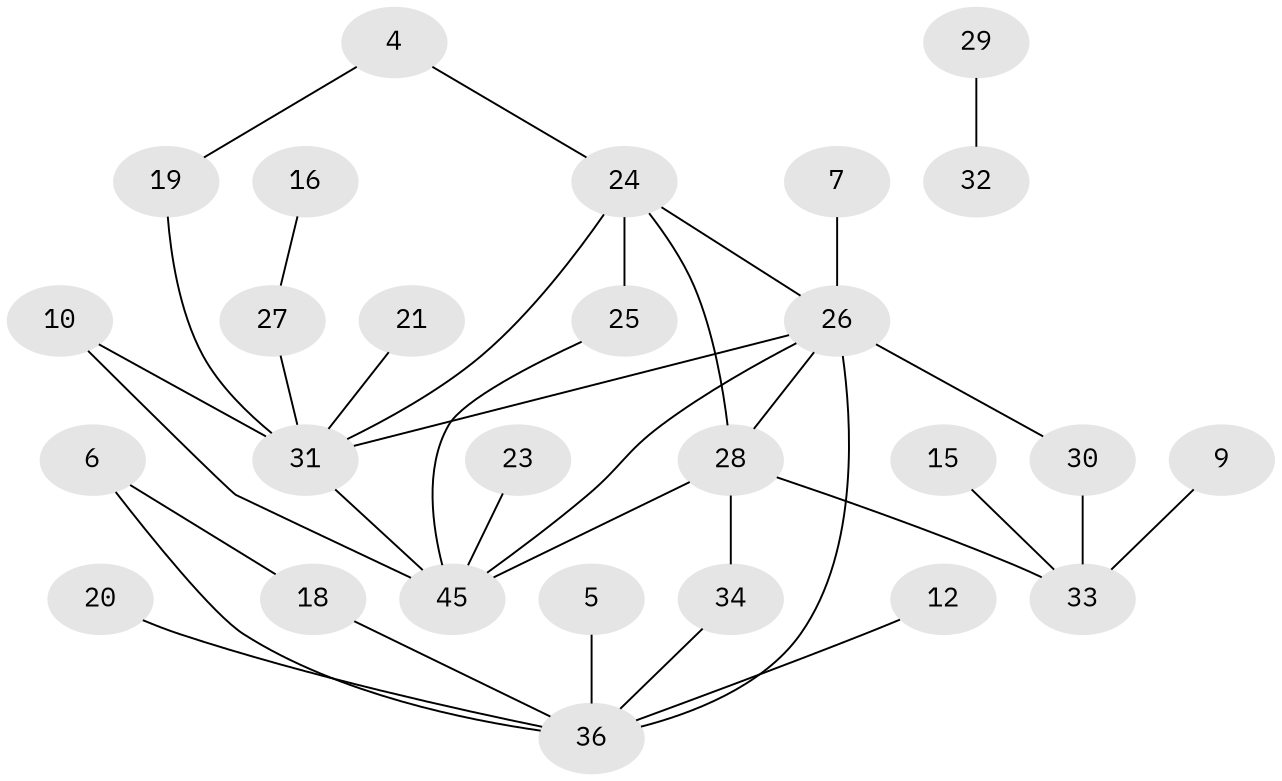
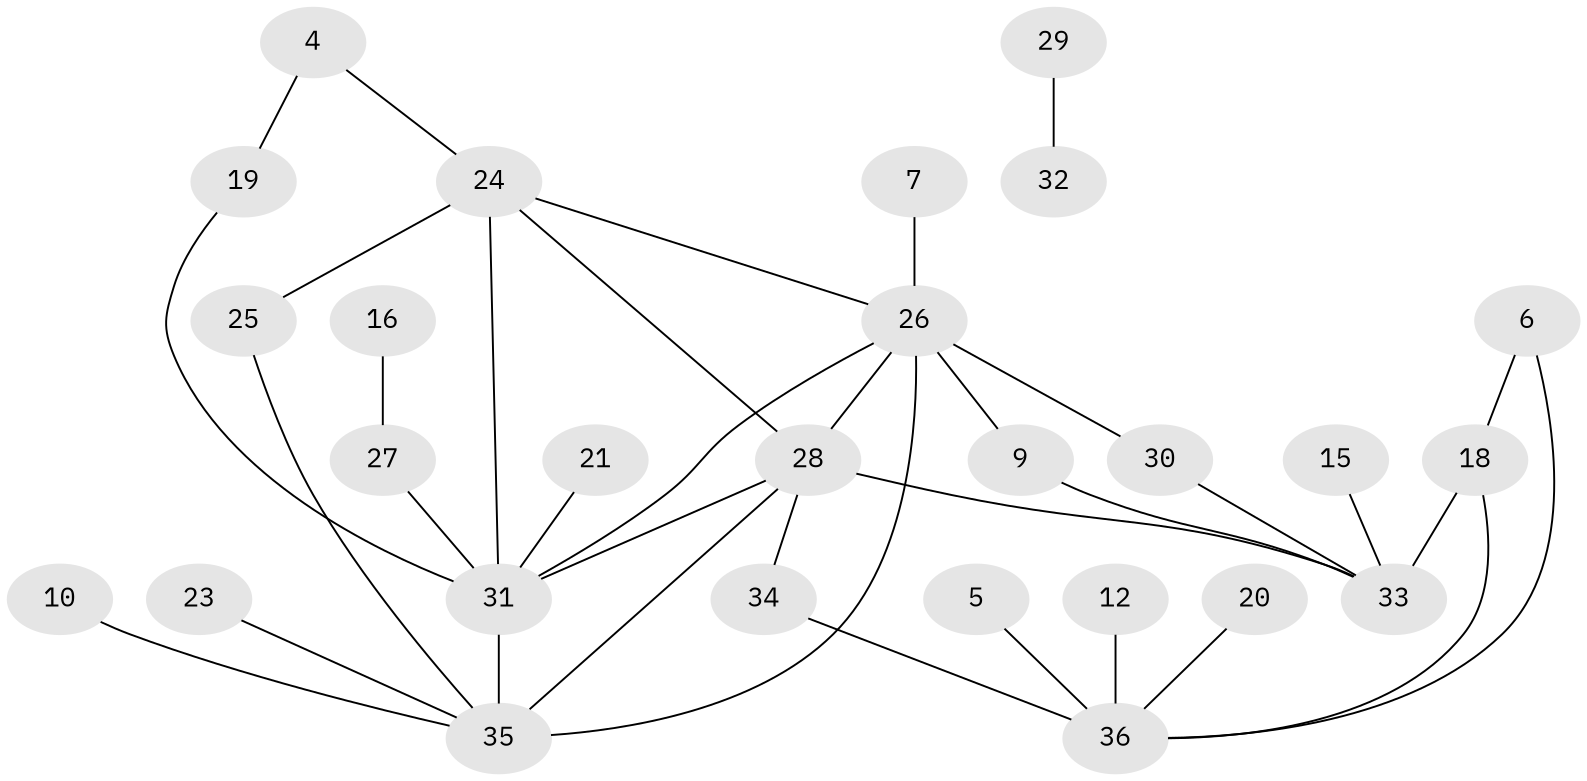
(182, 390) -> (653, 530)
none -> (1435, 529)
(824, 590) -> (968, 391)
(452, 599) -> (499, 739)
